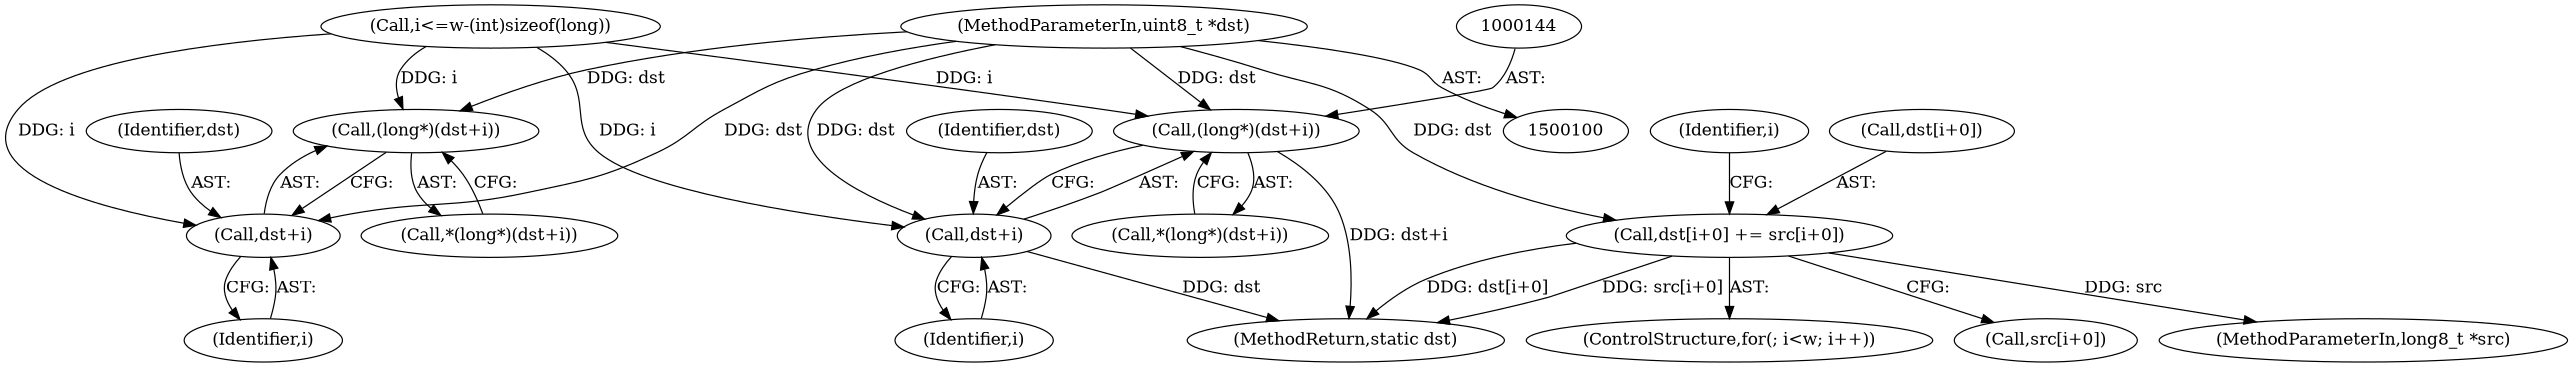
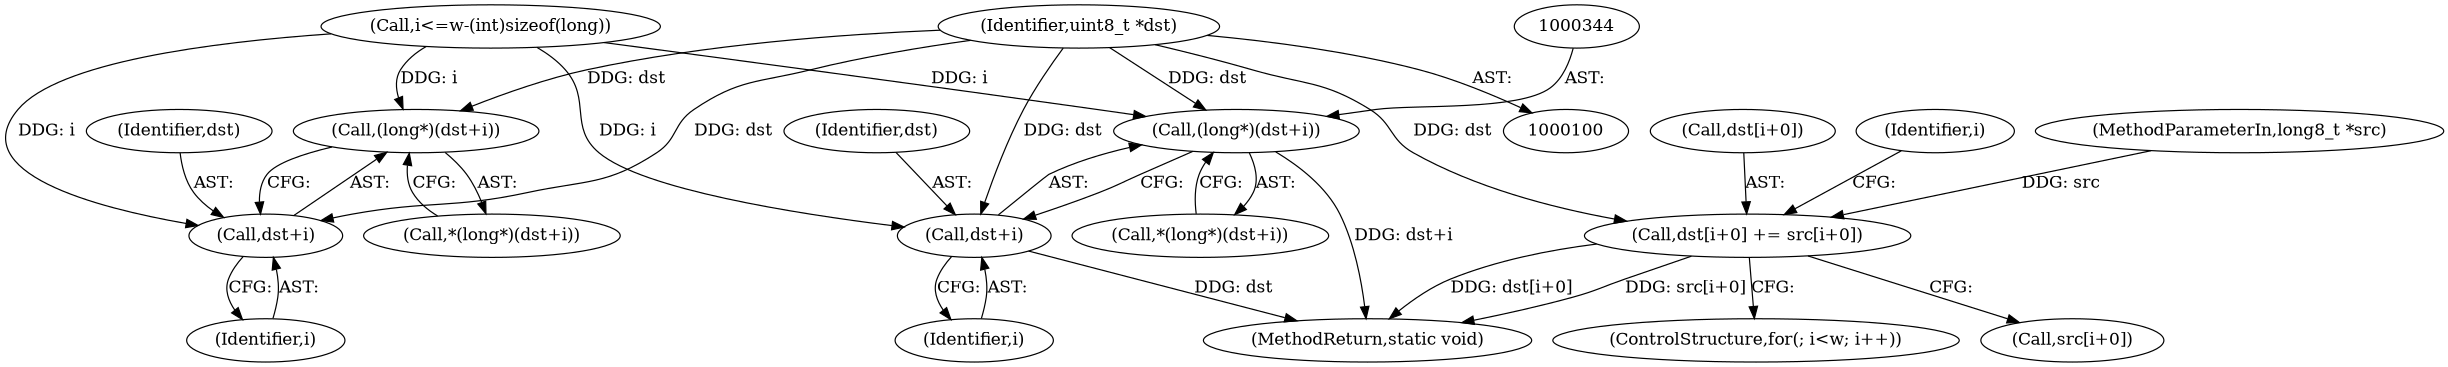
(1104, 26) -> (1079, 26)
(1519, 26) -> (1577, 26)
(1566, 131) -> (1566, 131)
(2036, 286) -> (1997, 183)
(1752, 288) -> (1776, 288)
(1346, 340) -> (1368, 340)
